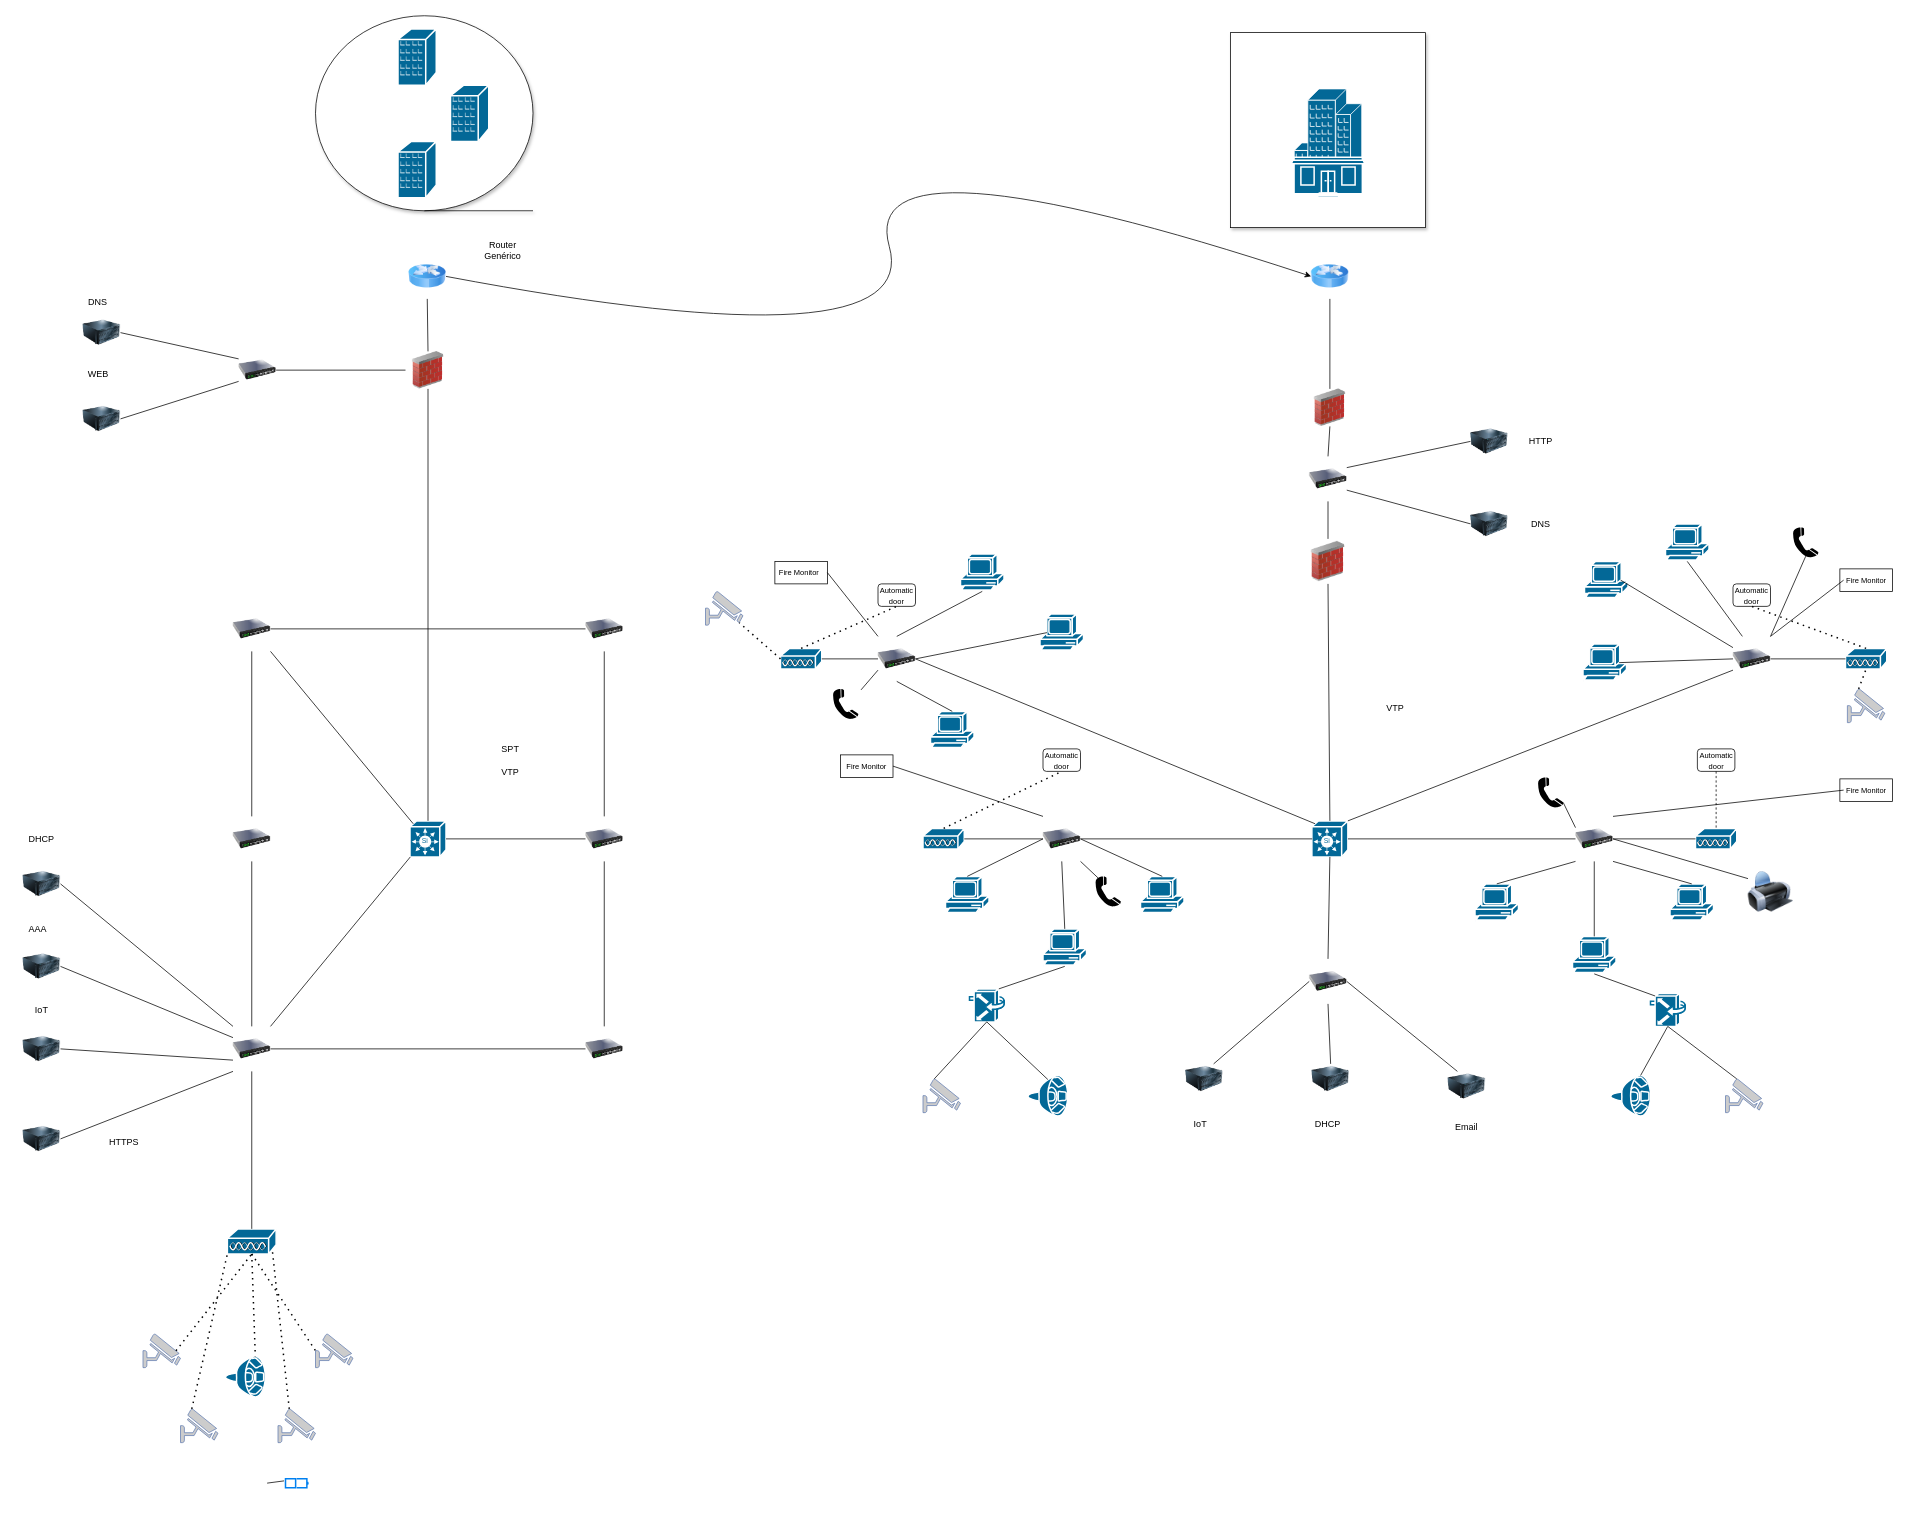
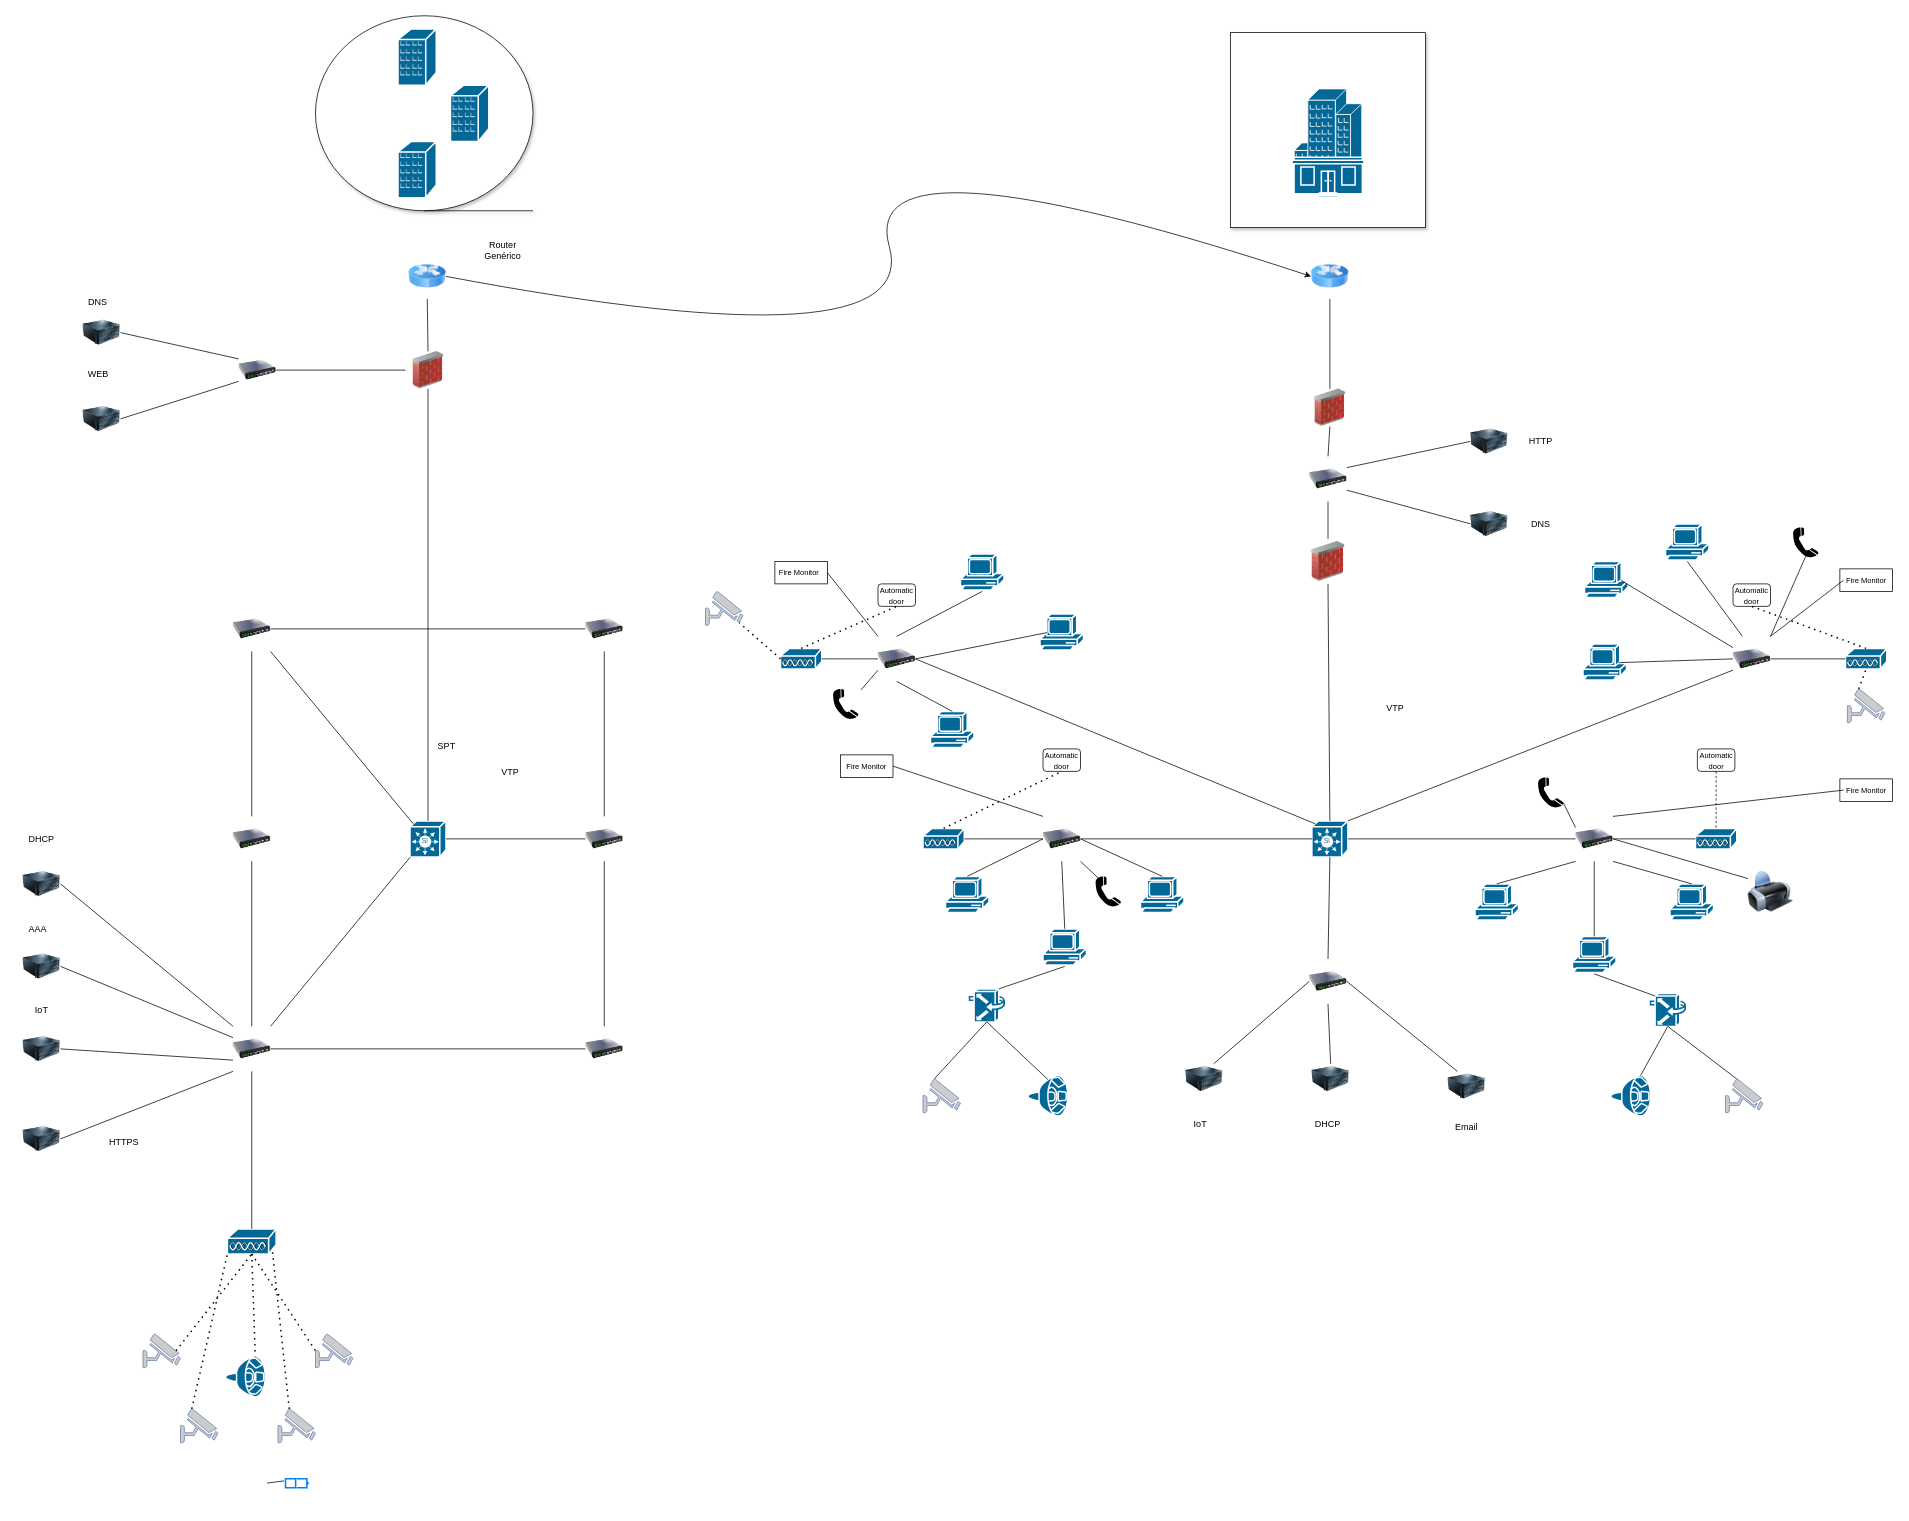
(510, 750) -> (447, 746)
